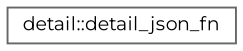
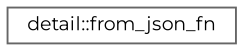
(122, 25) -> (122, 25)
